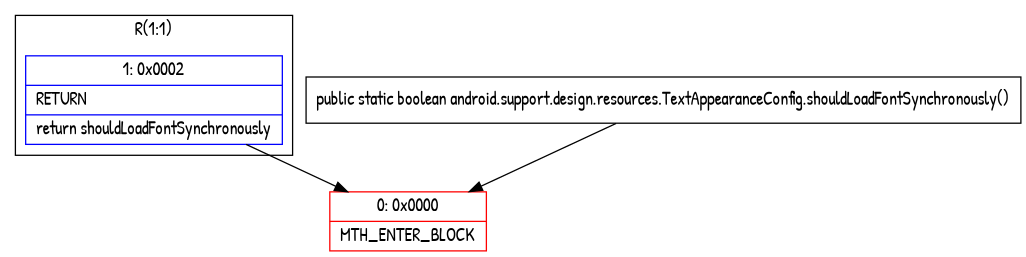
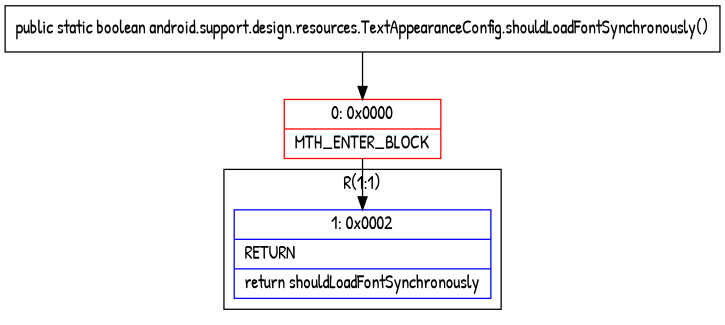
(291, 165) -> (363, 178)
